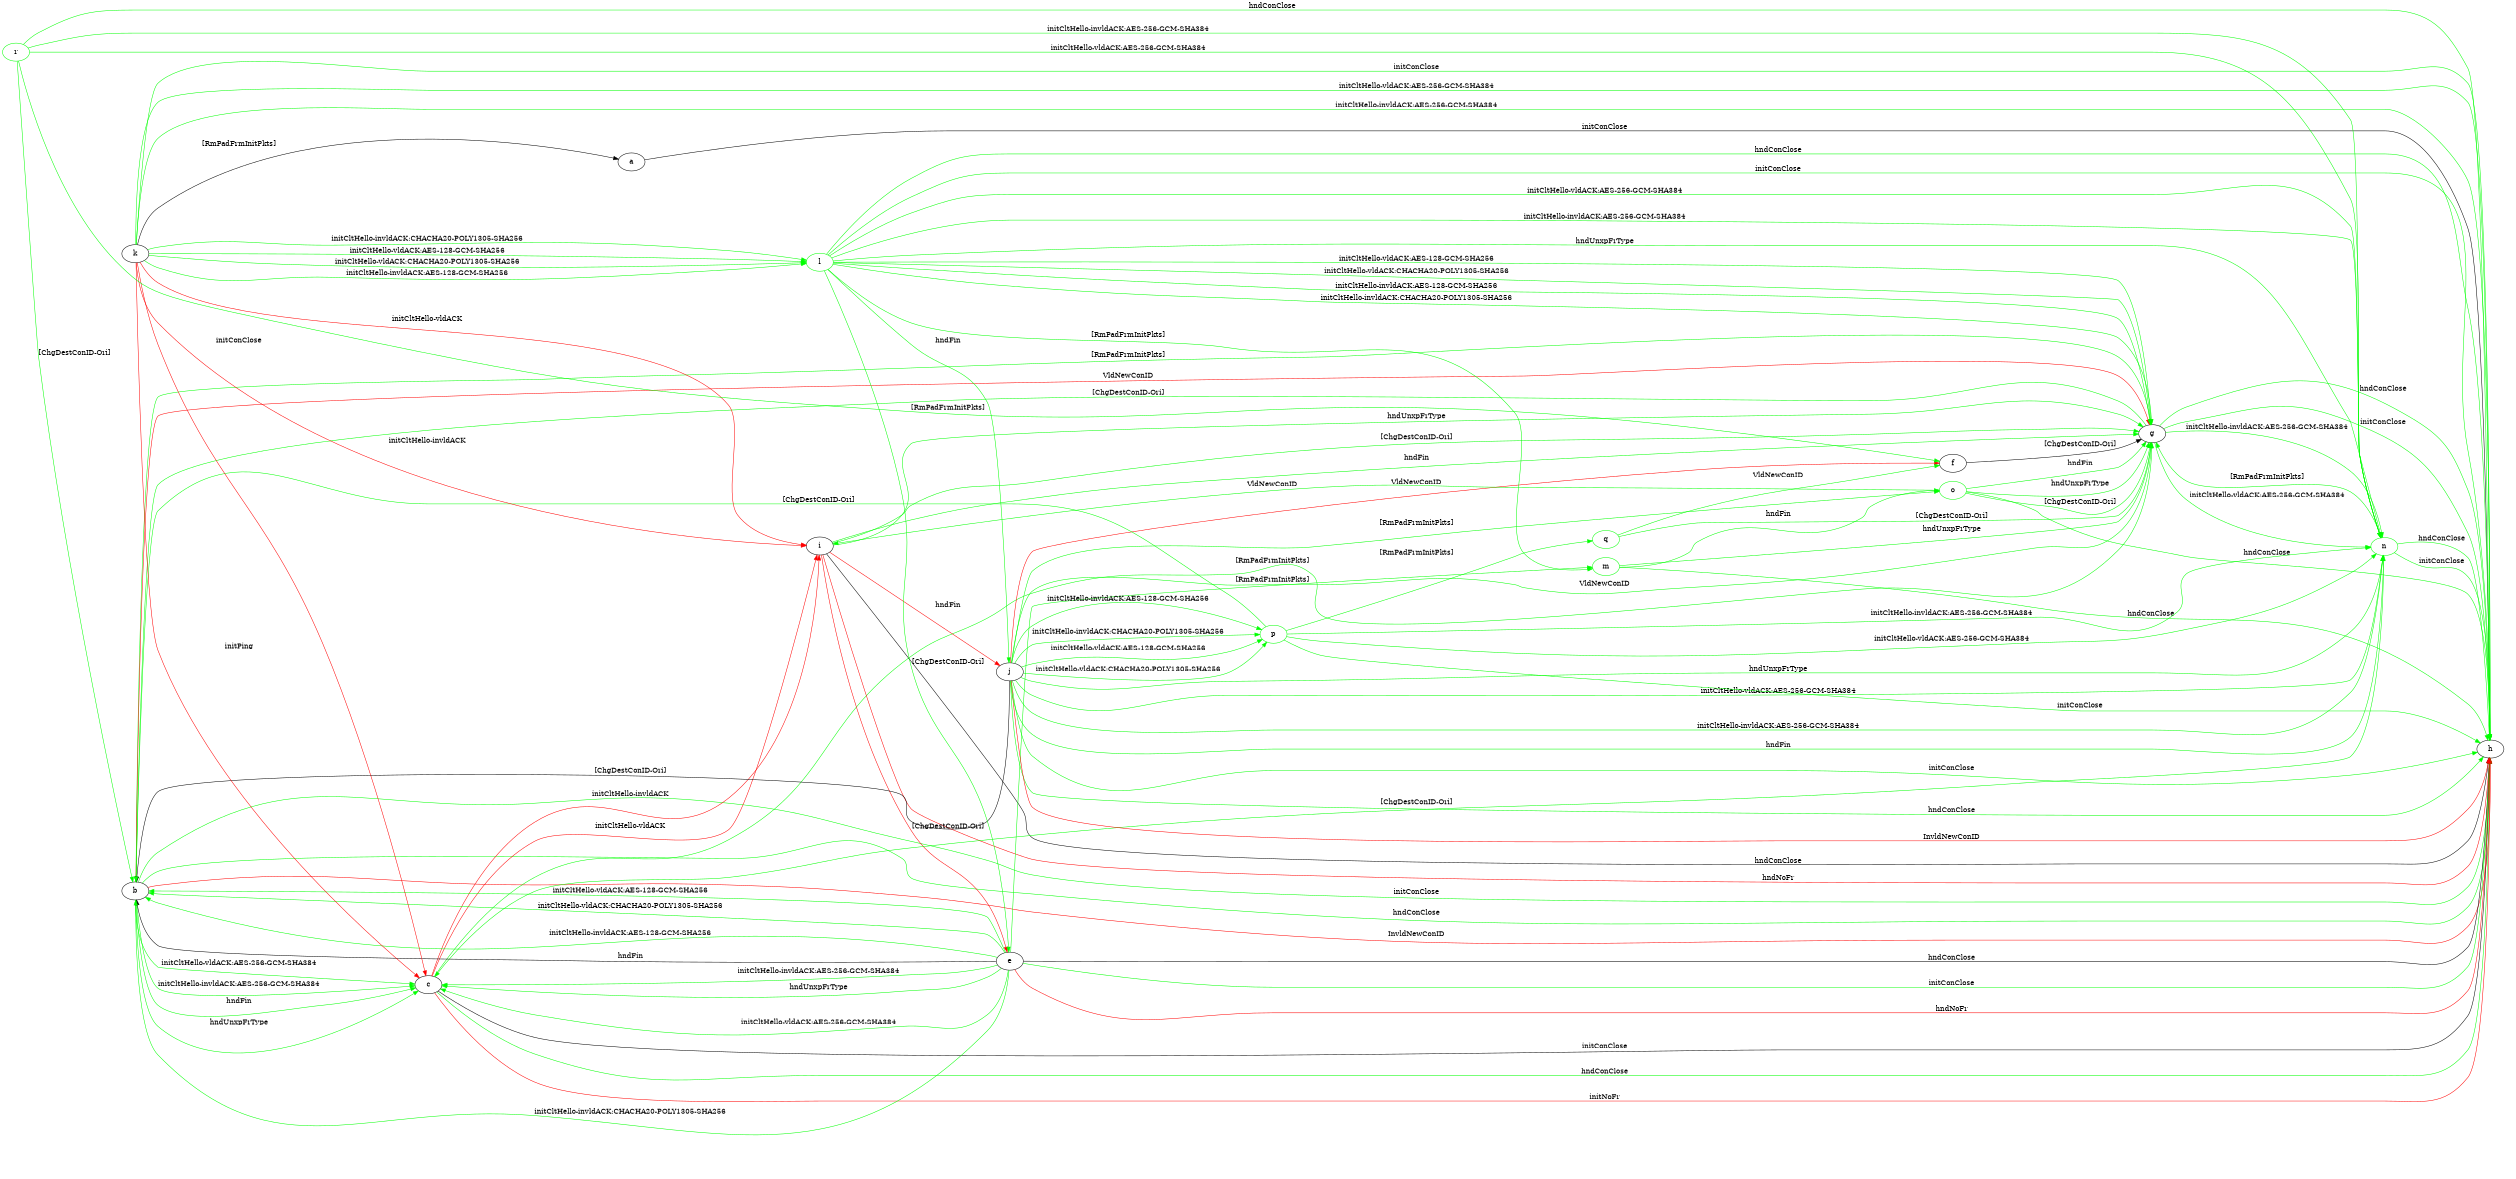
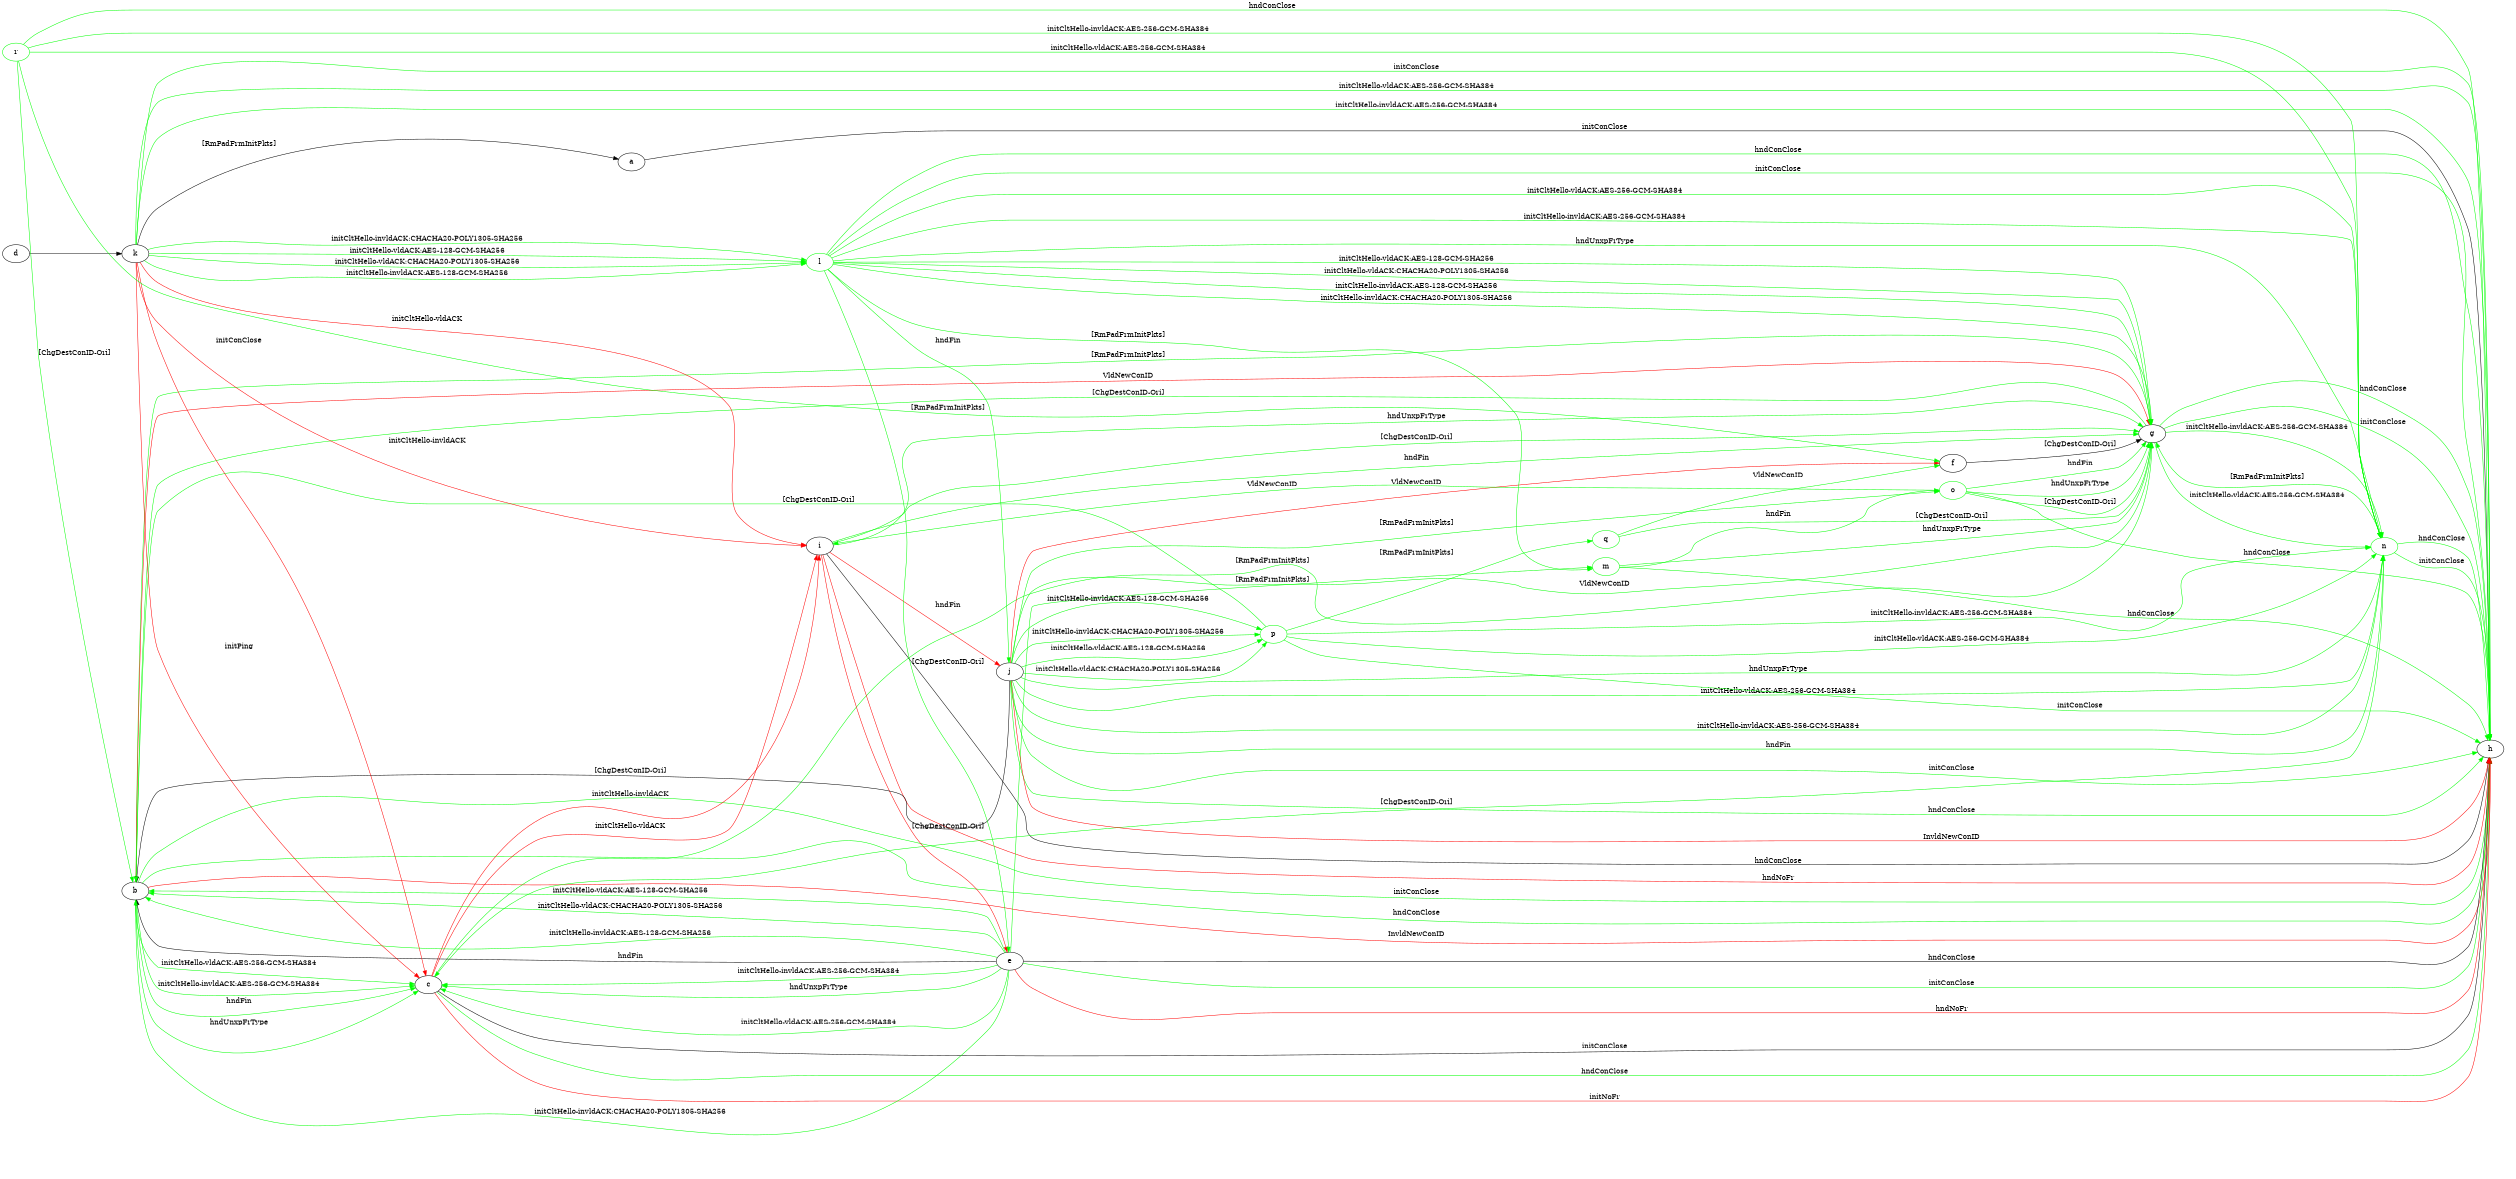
none -> (16, 254)
